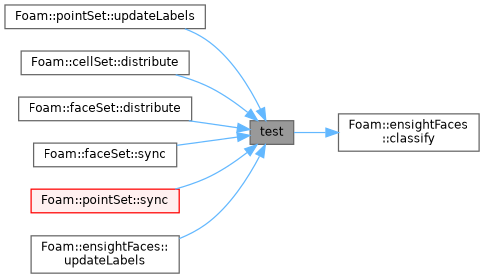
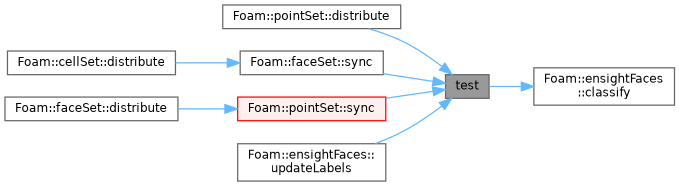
(105, 17) -> (312, 17)
(214, 90) -> (201, 63)
(213, 124) -> (201, 109)
